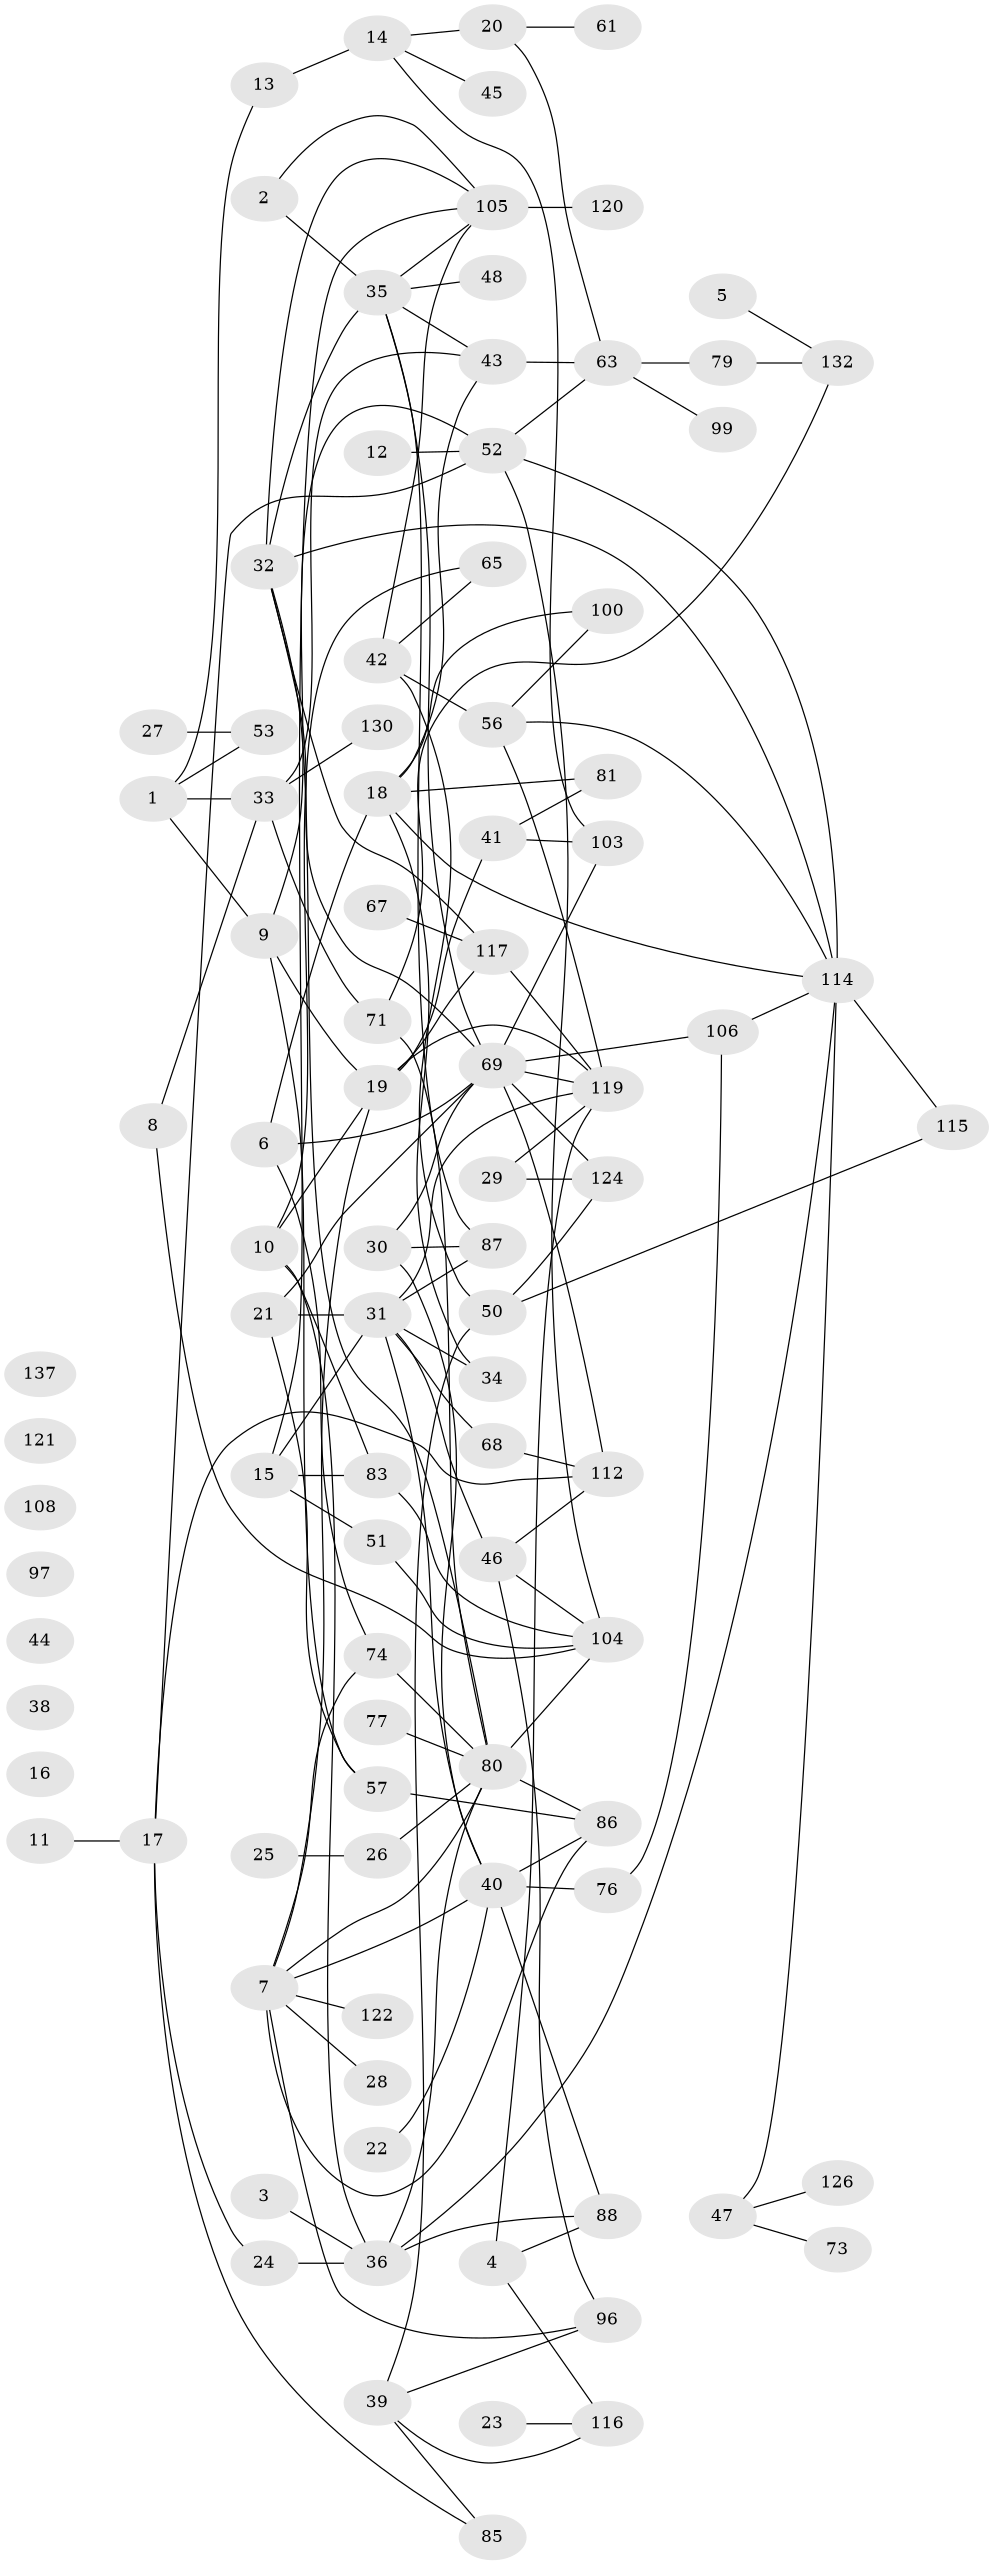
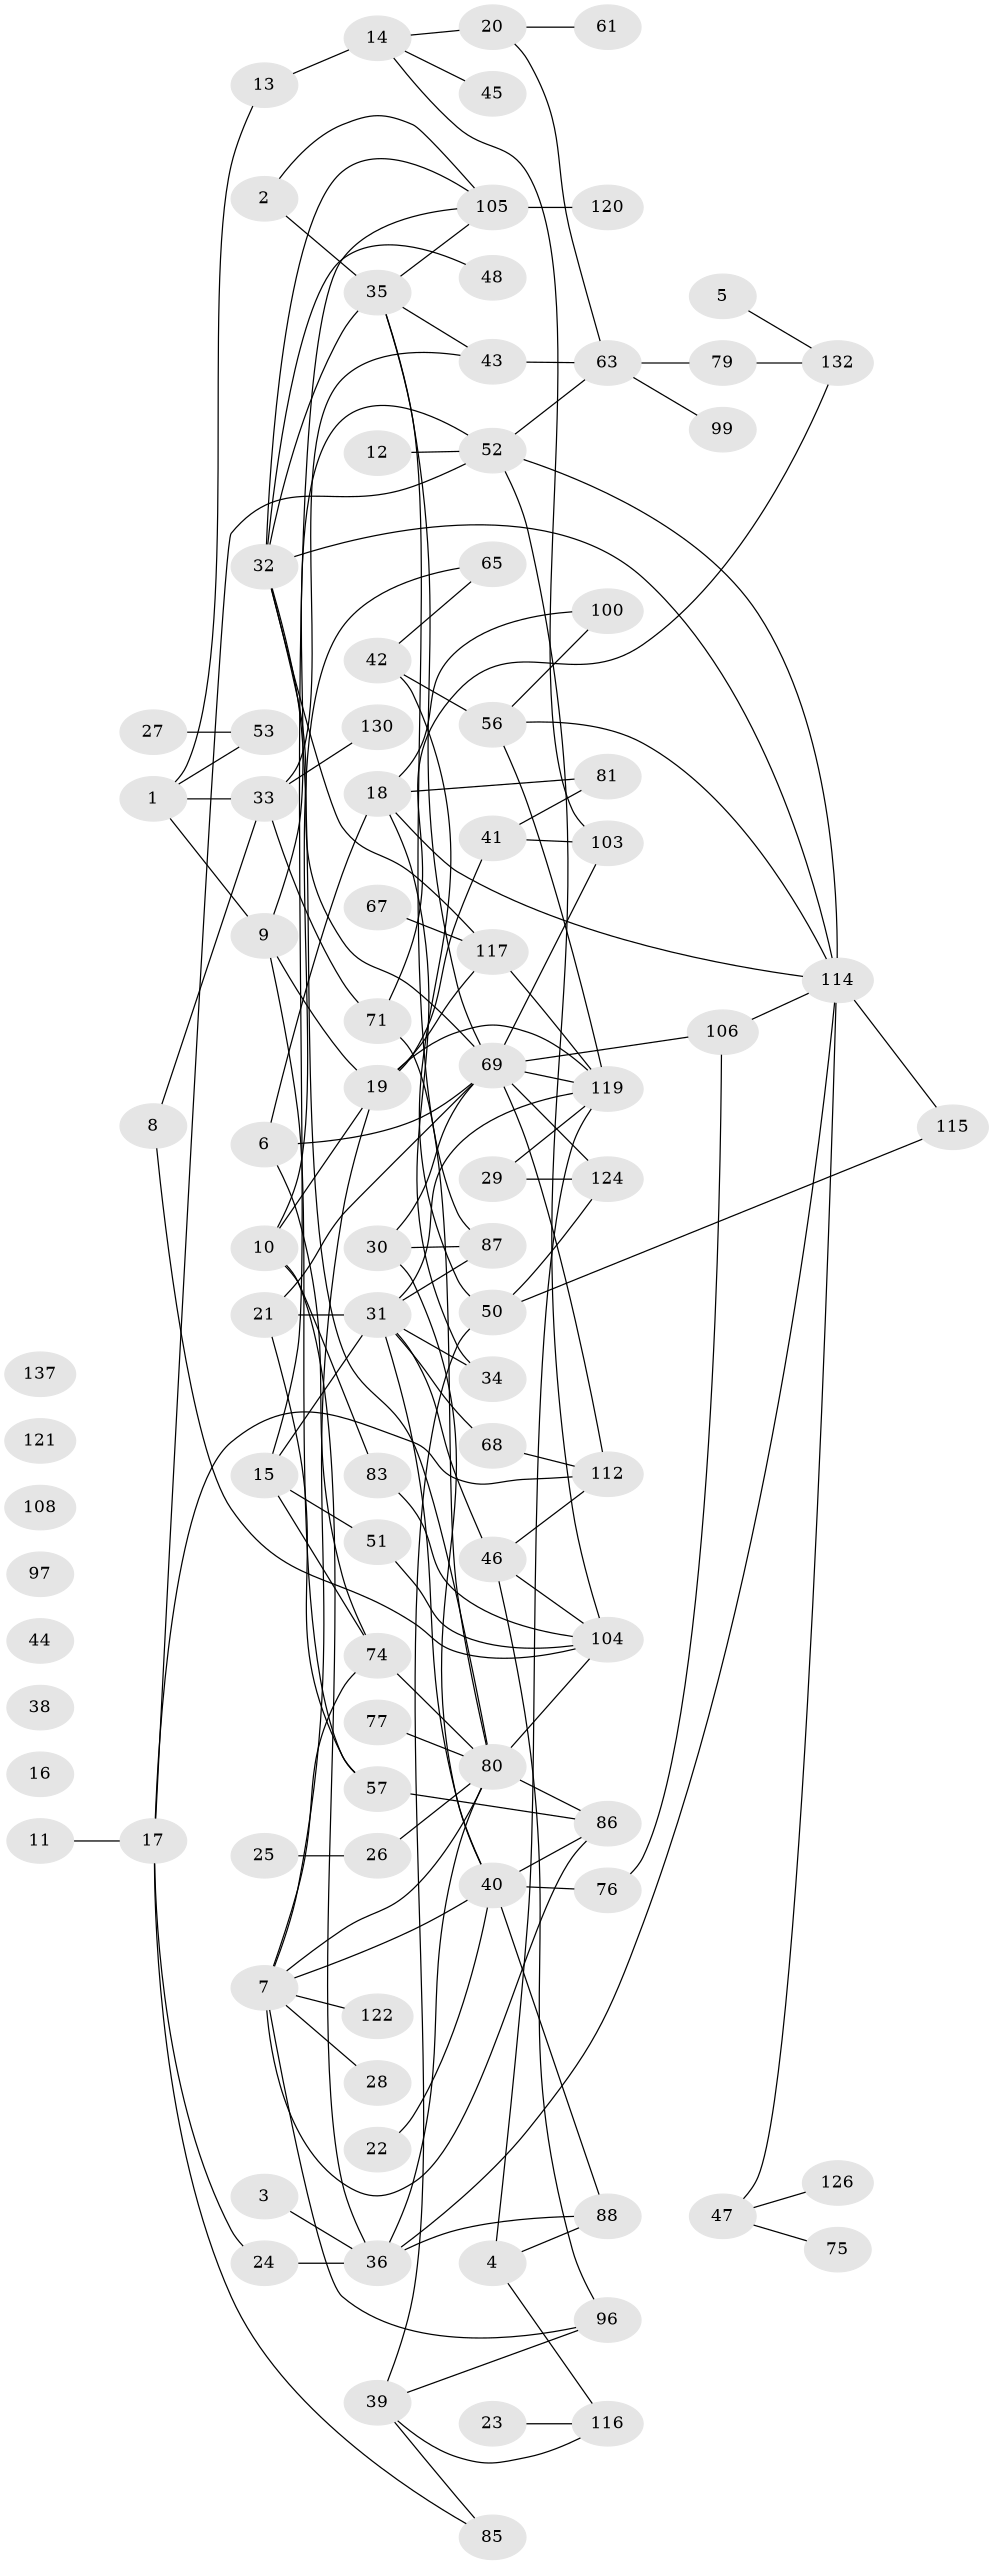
(432, 286) -> (305, 334)
(423, 397) -> none
(441, 580) -> none
(314, 1475) -> (321, 1566)
(838, 2250) -> (838, 2250)
